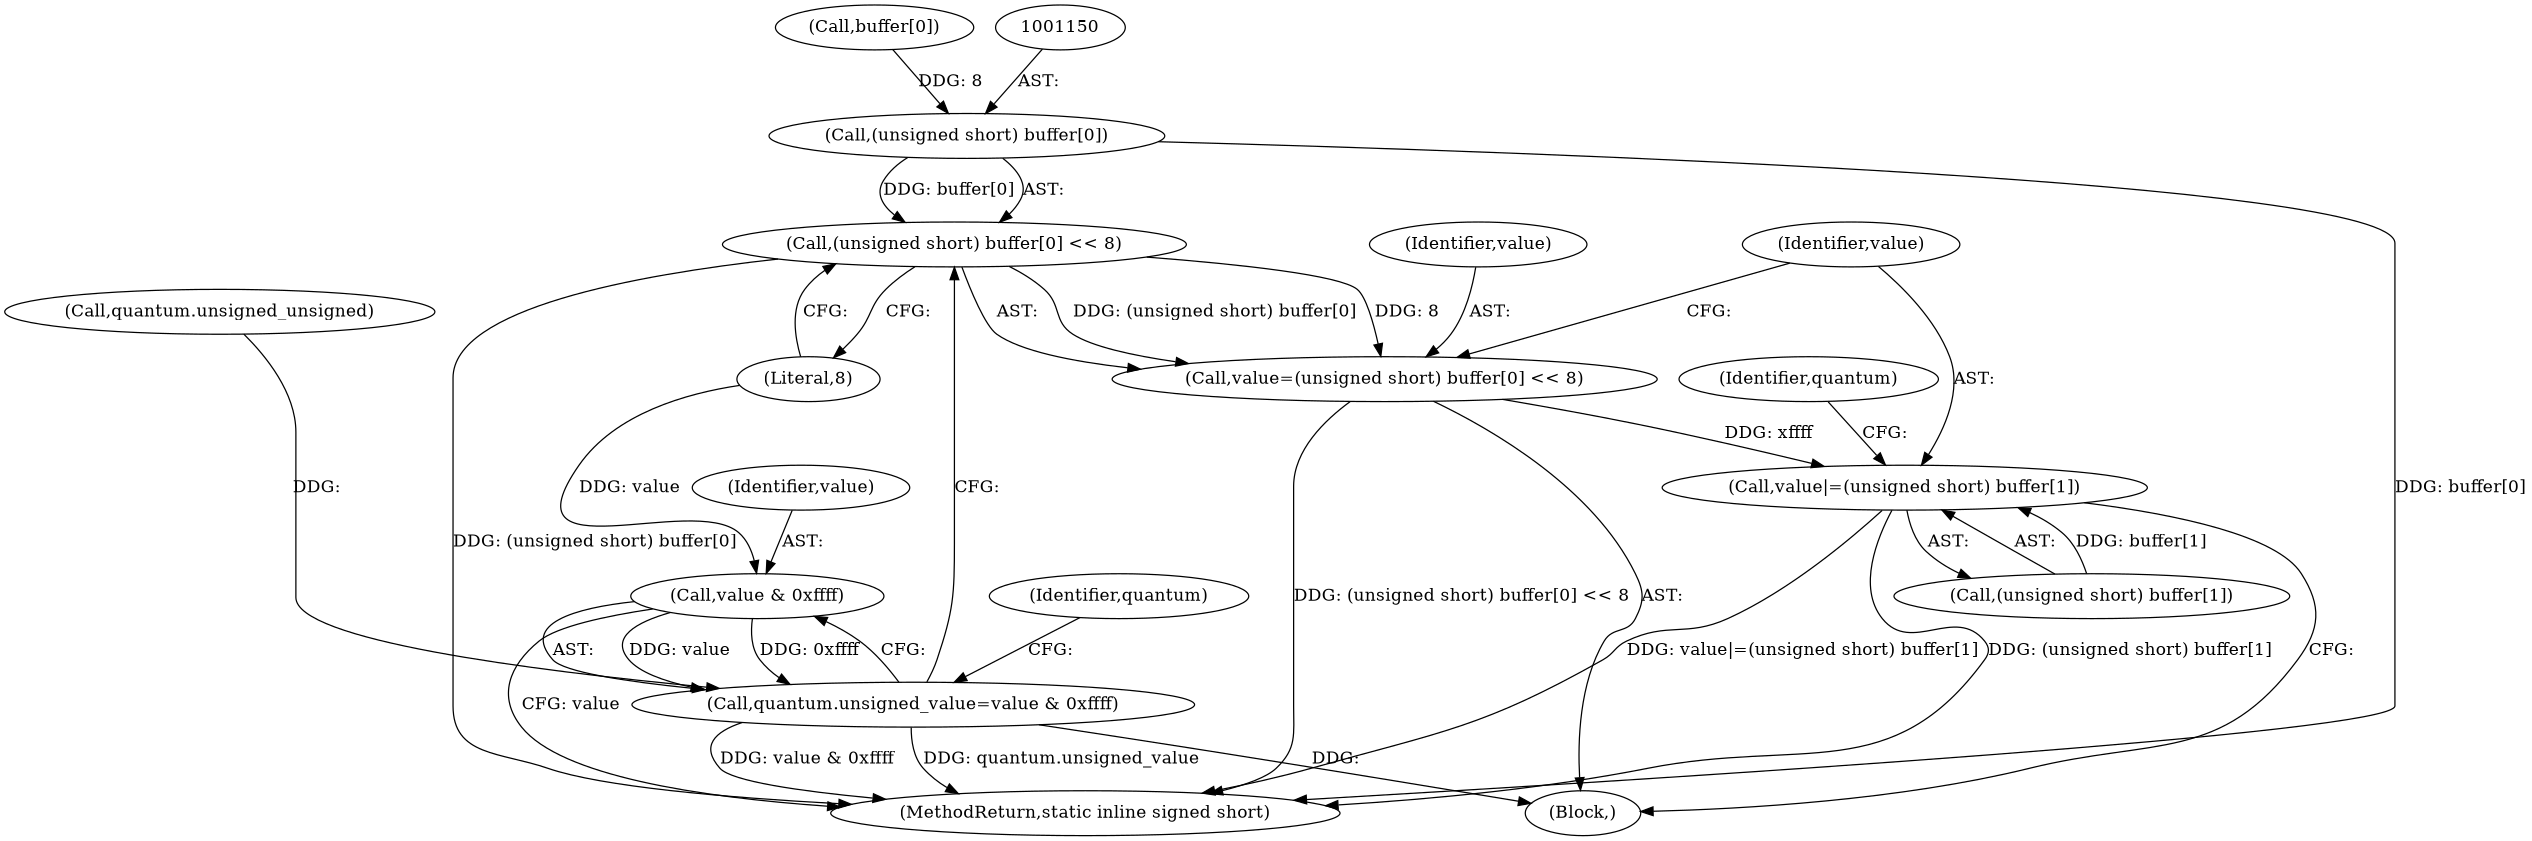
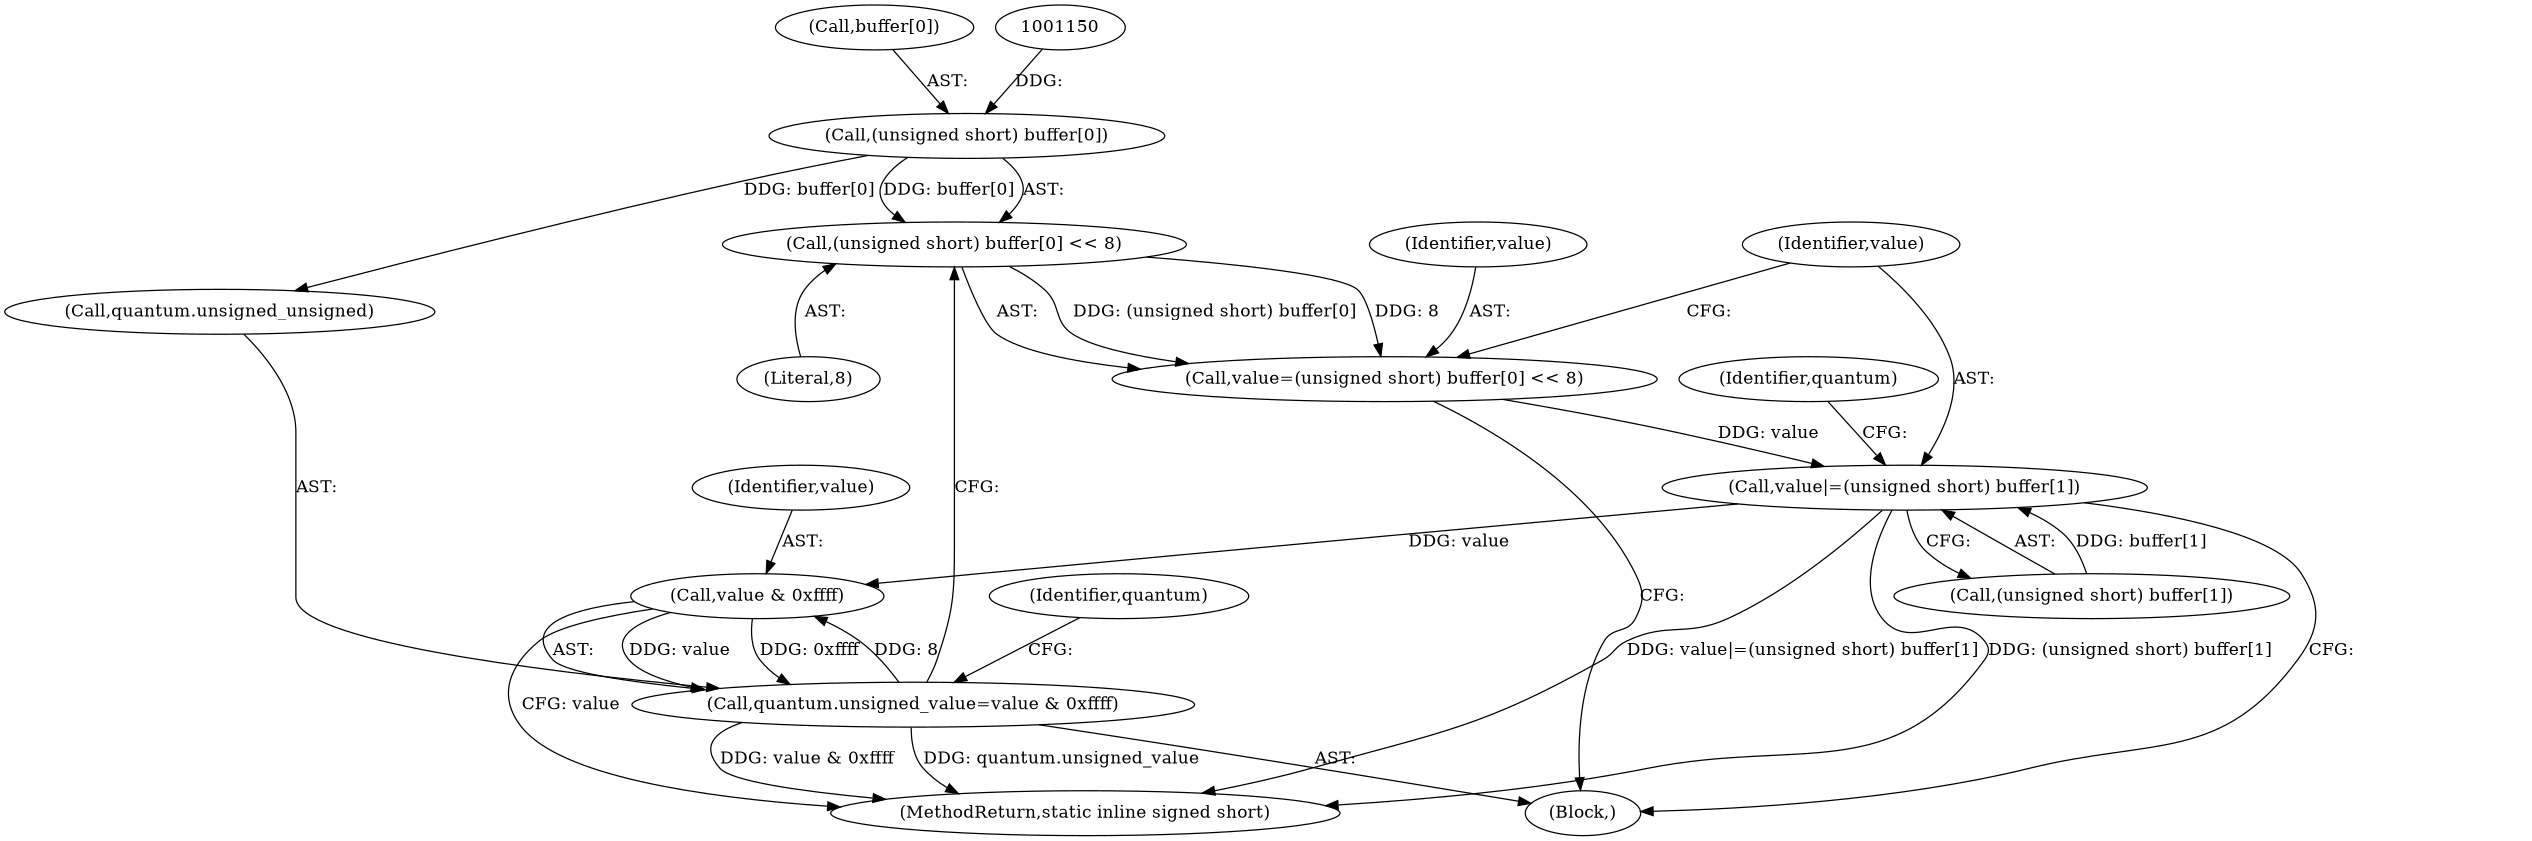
(951, 82) -> (951, 82)
(1042, 82) -> (1042, 82)
(875, 304) -> none
(828, 312) -> (828, 312)
(2395, 398) -> (587, 217)
(1769, 433) -> (1769, 433)
(320, 488) -> (320, 488)
(562, 502) -> (1308, 543)
(1952, 542) -> (1952, 542)
(453, 570) -> none
(1665, 596) -> (1665, 596)
(1294, 607) -> none
(906, 650) -> (906, 650)
(1339, 759) -> (1339, 759)
